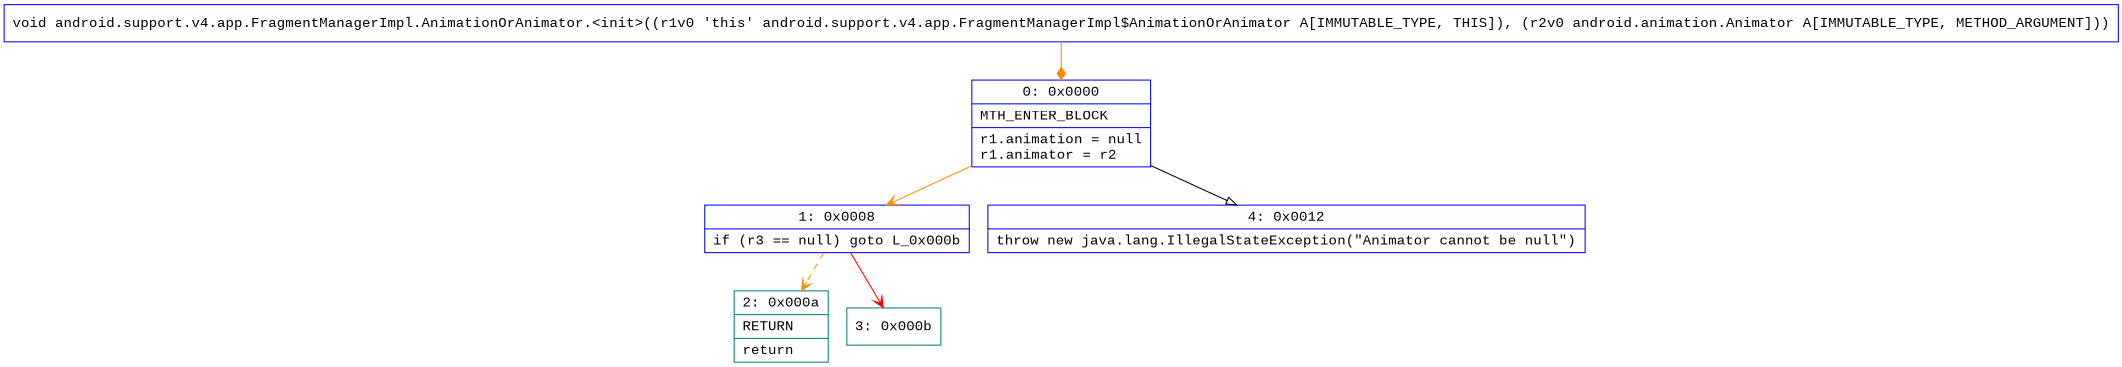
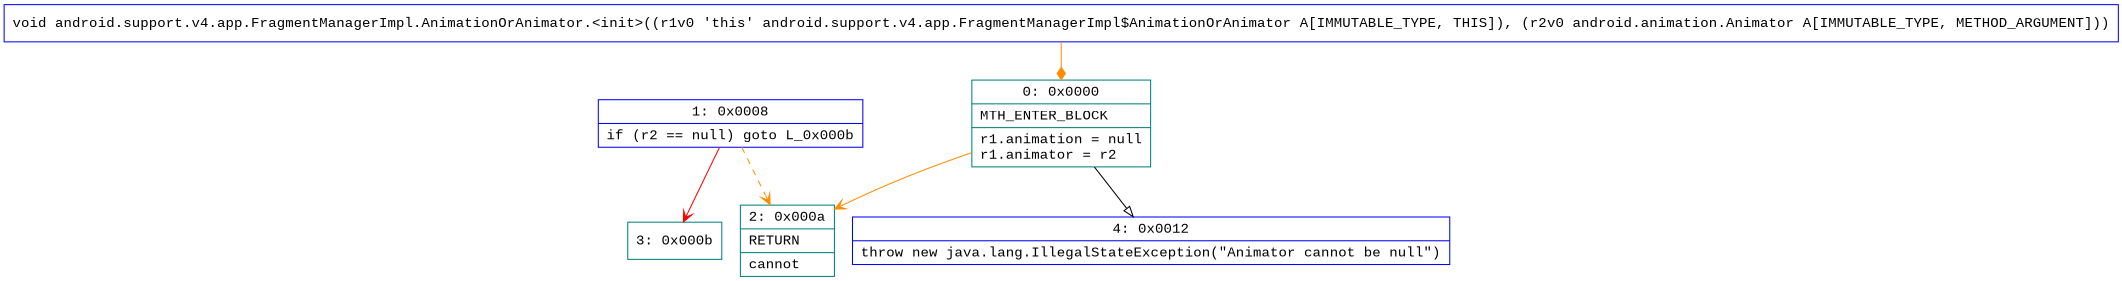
(1061, 123) -> (1061, 123)
(934, 183) -> (907, 177)
(837, 240) -> (731, 135)
(768, 350) -> (774, 264)
